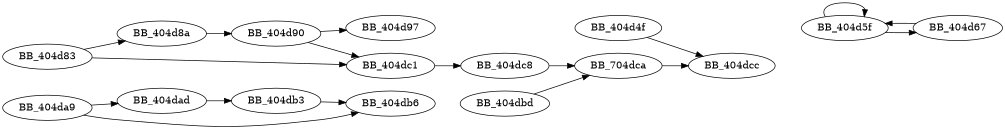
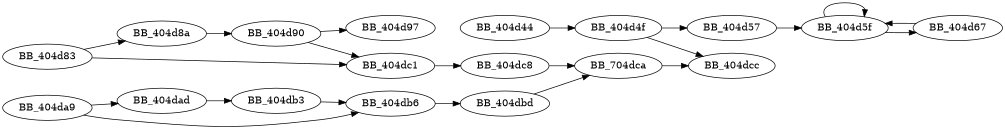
none -> (505, 28)
none -> (732, 28)
none -> (444, 104)
